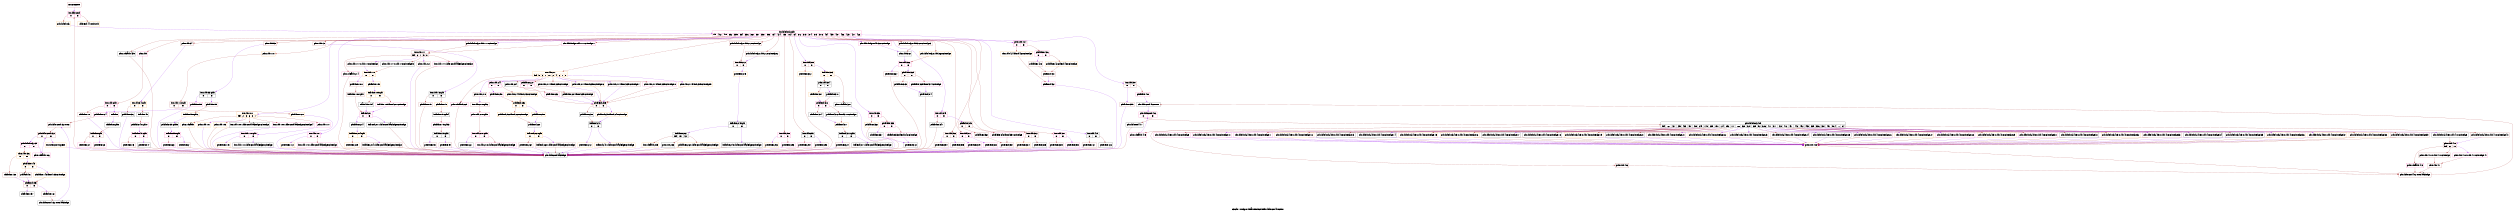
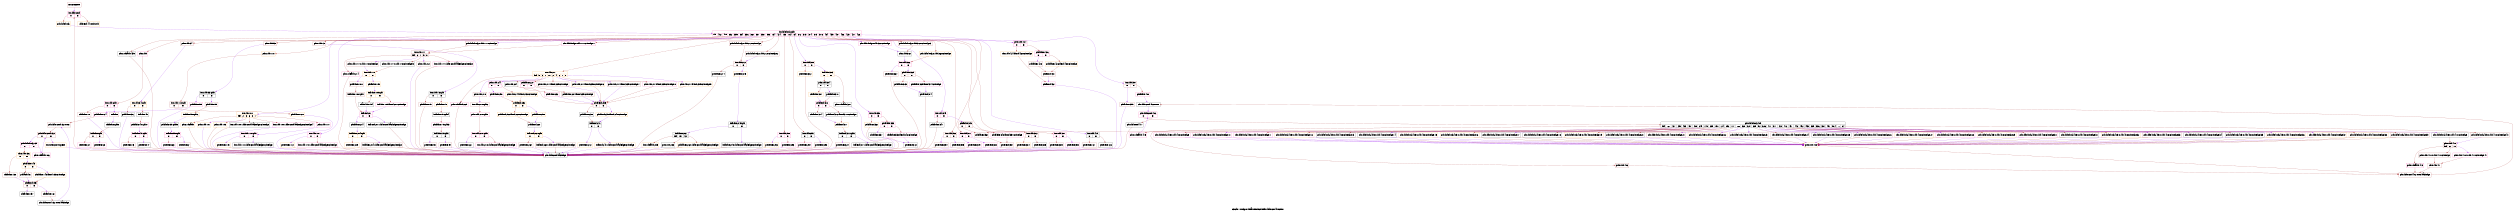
none -> (718, 74)
(1570, 131) -> (1186, 132)
